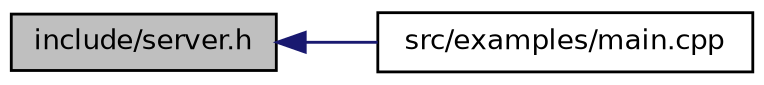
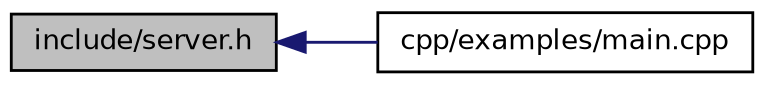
(565, 42) -> (565, 42)
